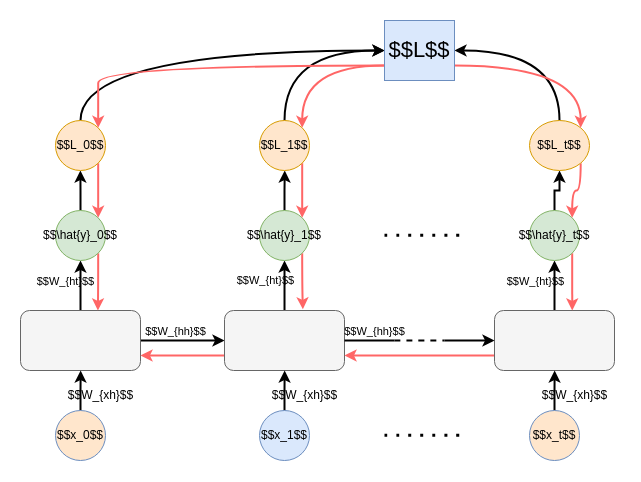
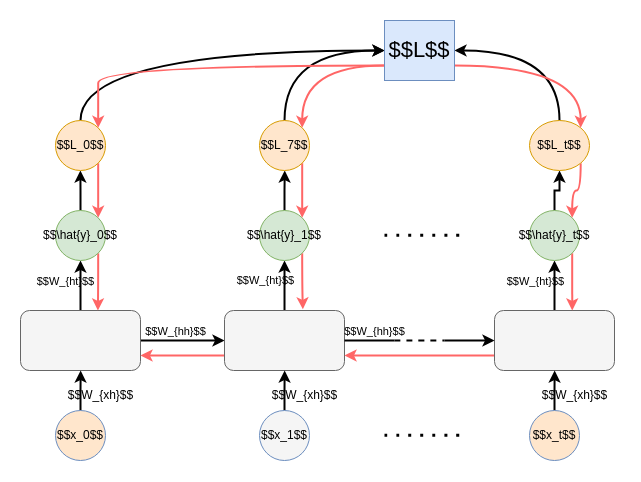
(285, 146) -> (285, 146)
(285, 436) -> (285, 436)
